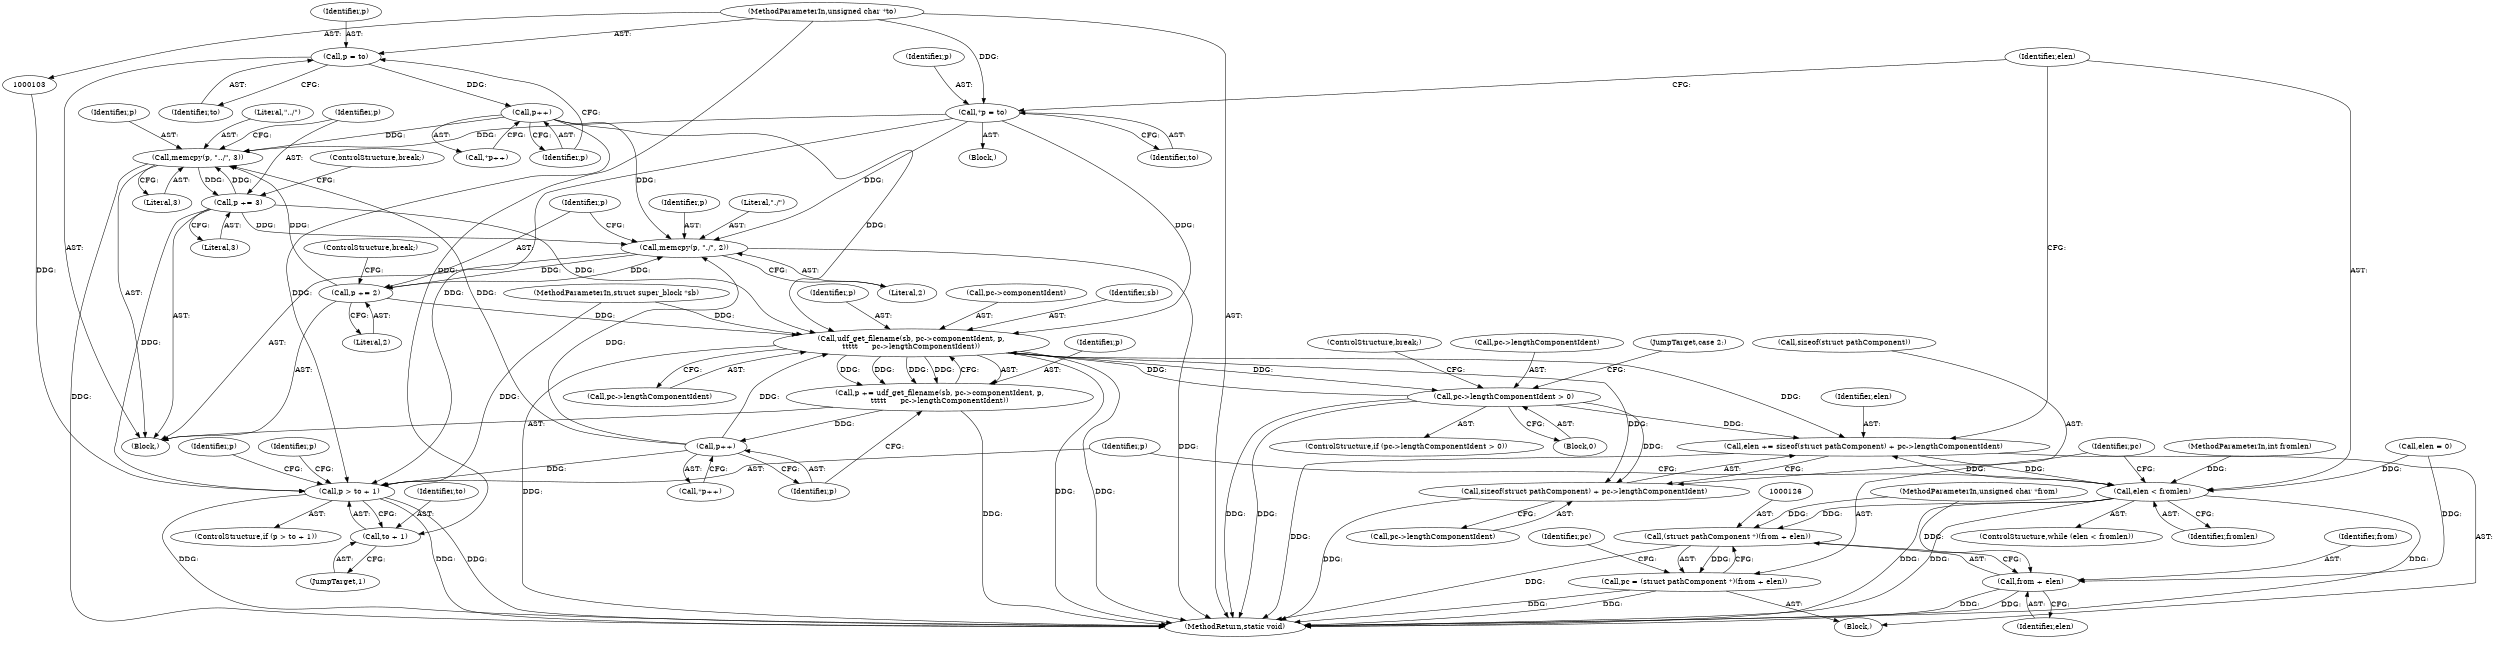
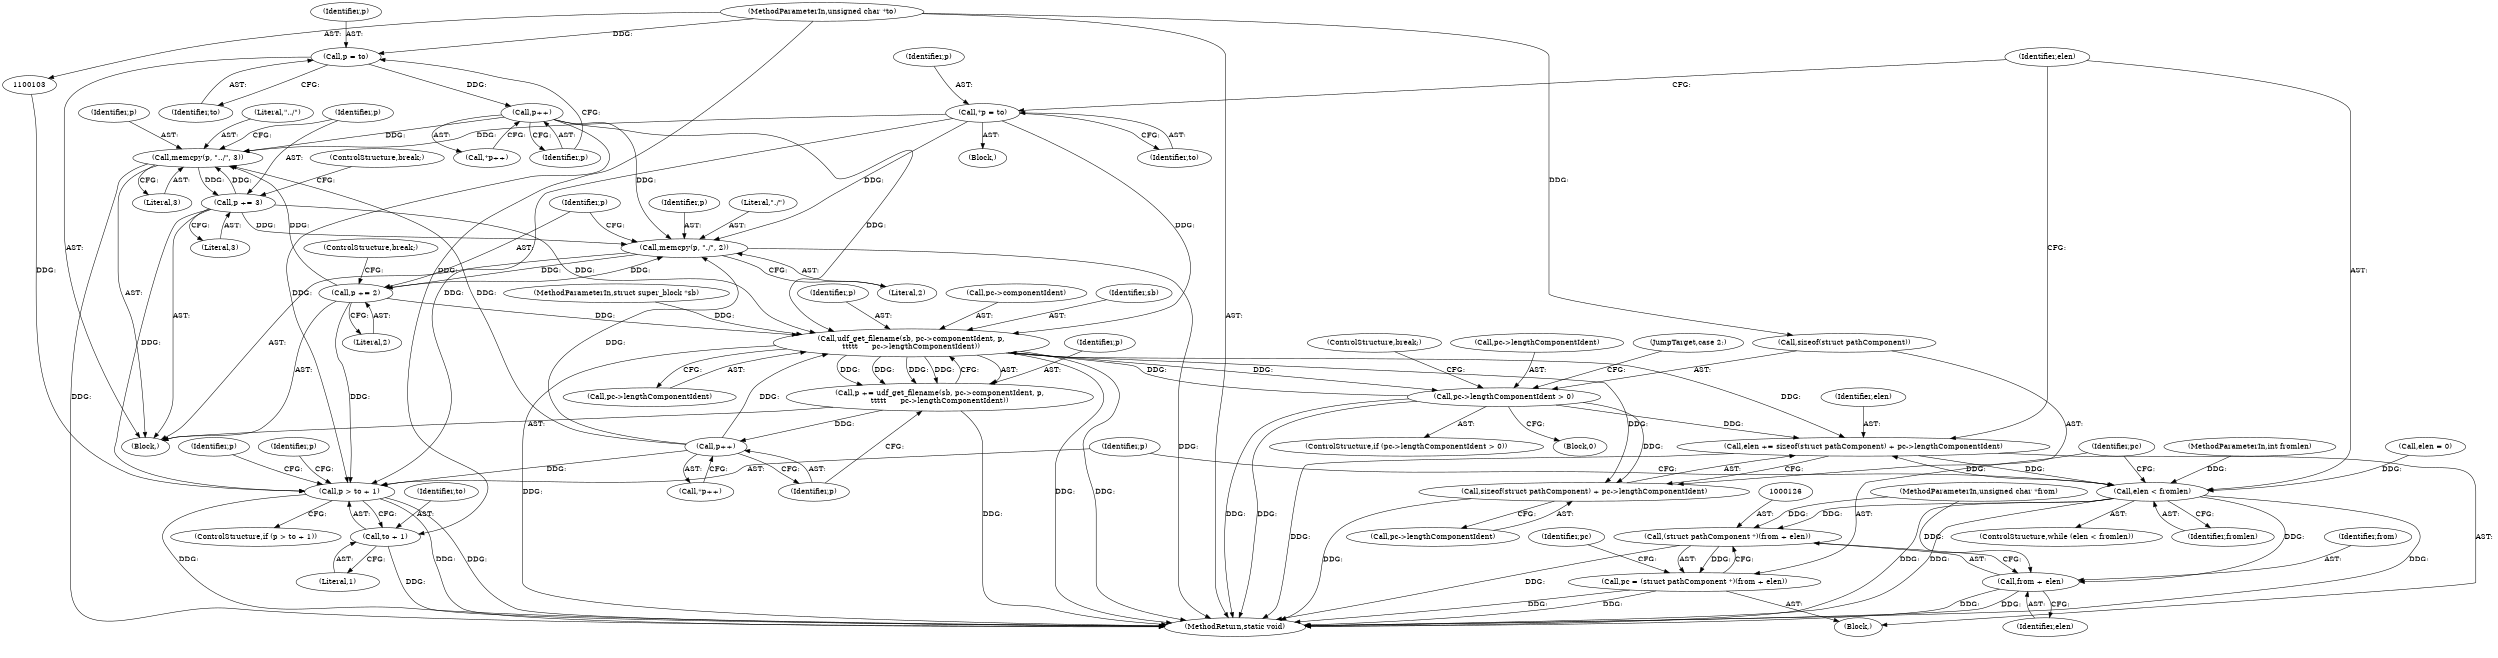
(624, 34) -> (624, 34)
(951, 37) -> (1477, 37)
(30, 85) -> (30, 85)
(489, 400) -> (348, 387)
(1550, 422) -> (1677, 370)
(319, 514) -> (319, 514)
(2317, 576) -> (2240, 566)
(338, 582) -> (338, 582)
none -> (755, 622)
